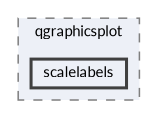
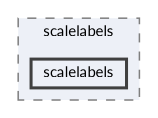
(79, 33) -> (79, 33)
